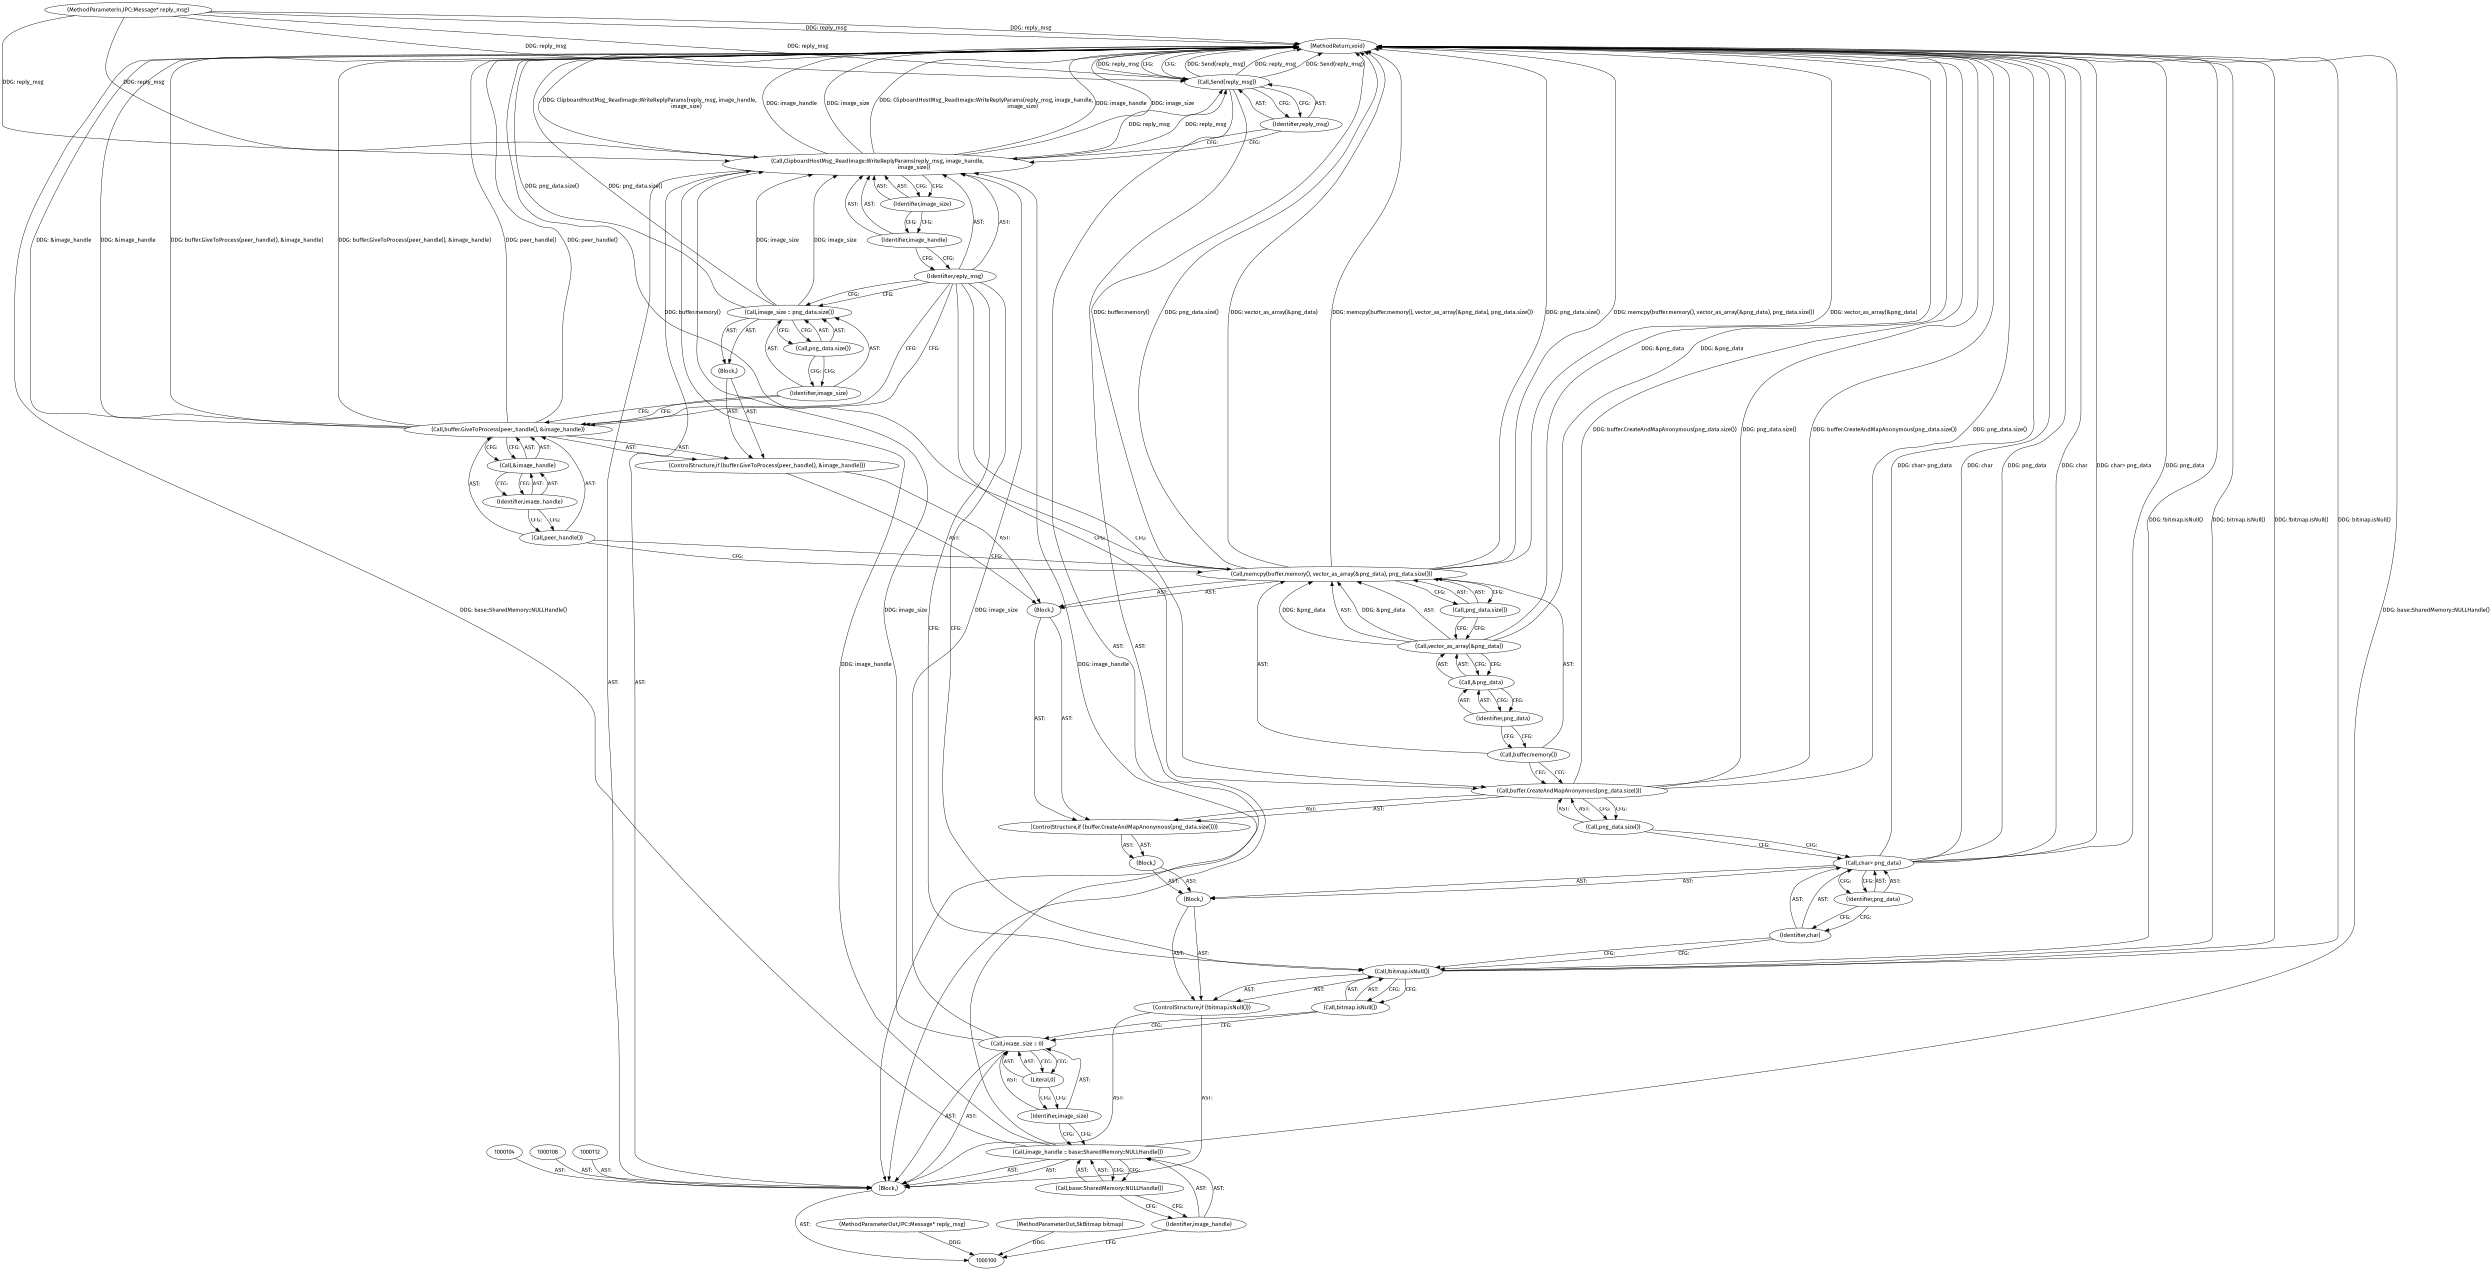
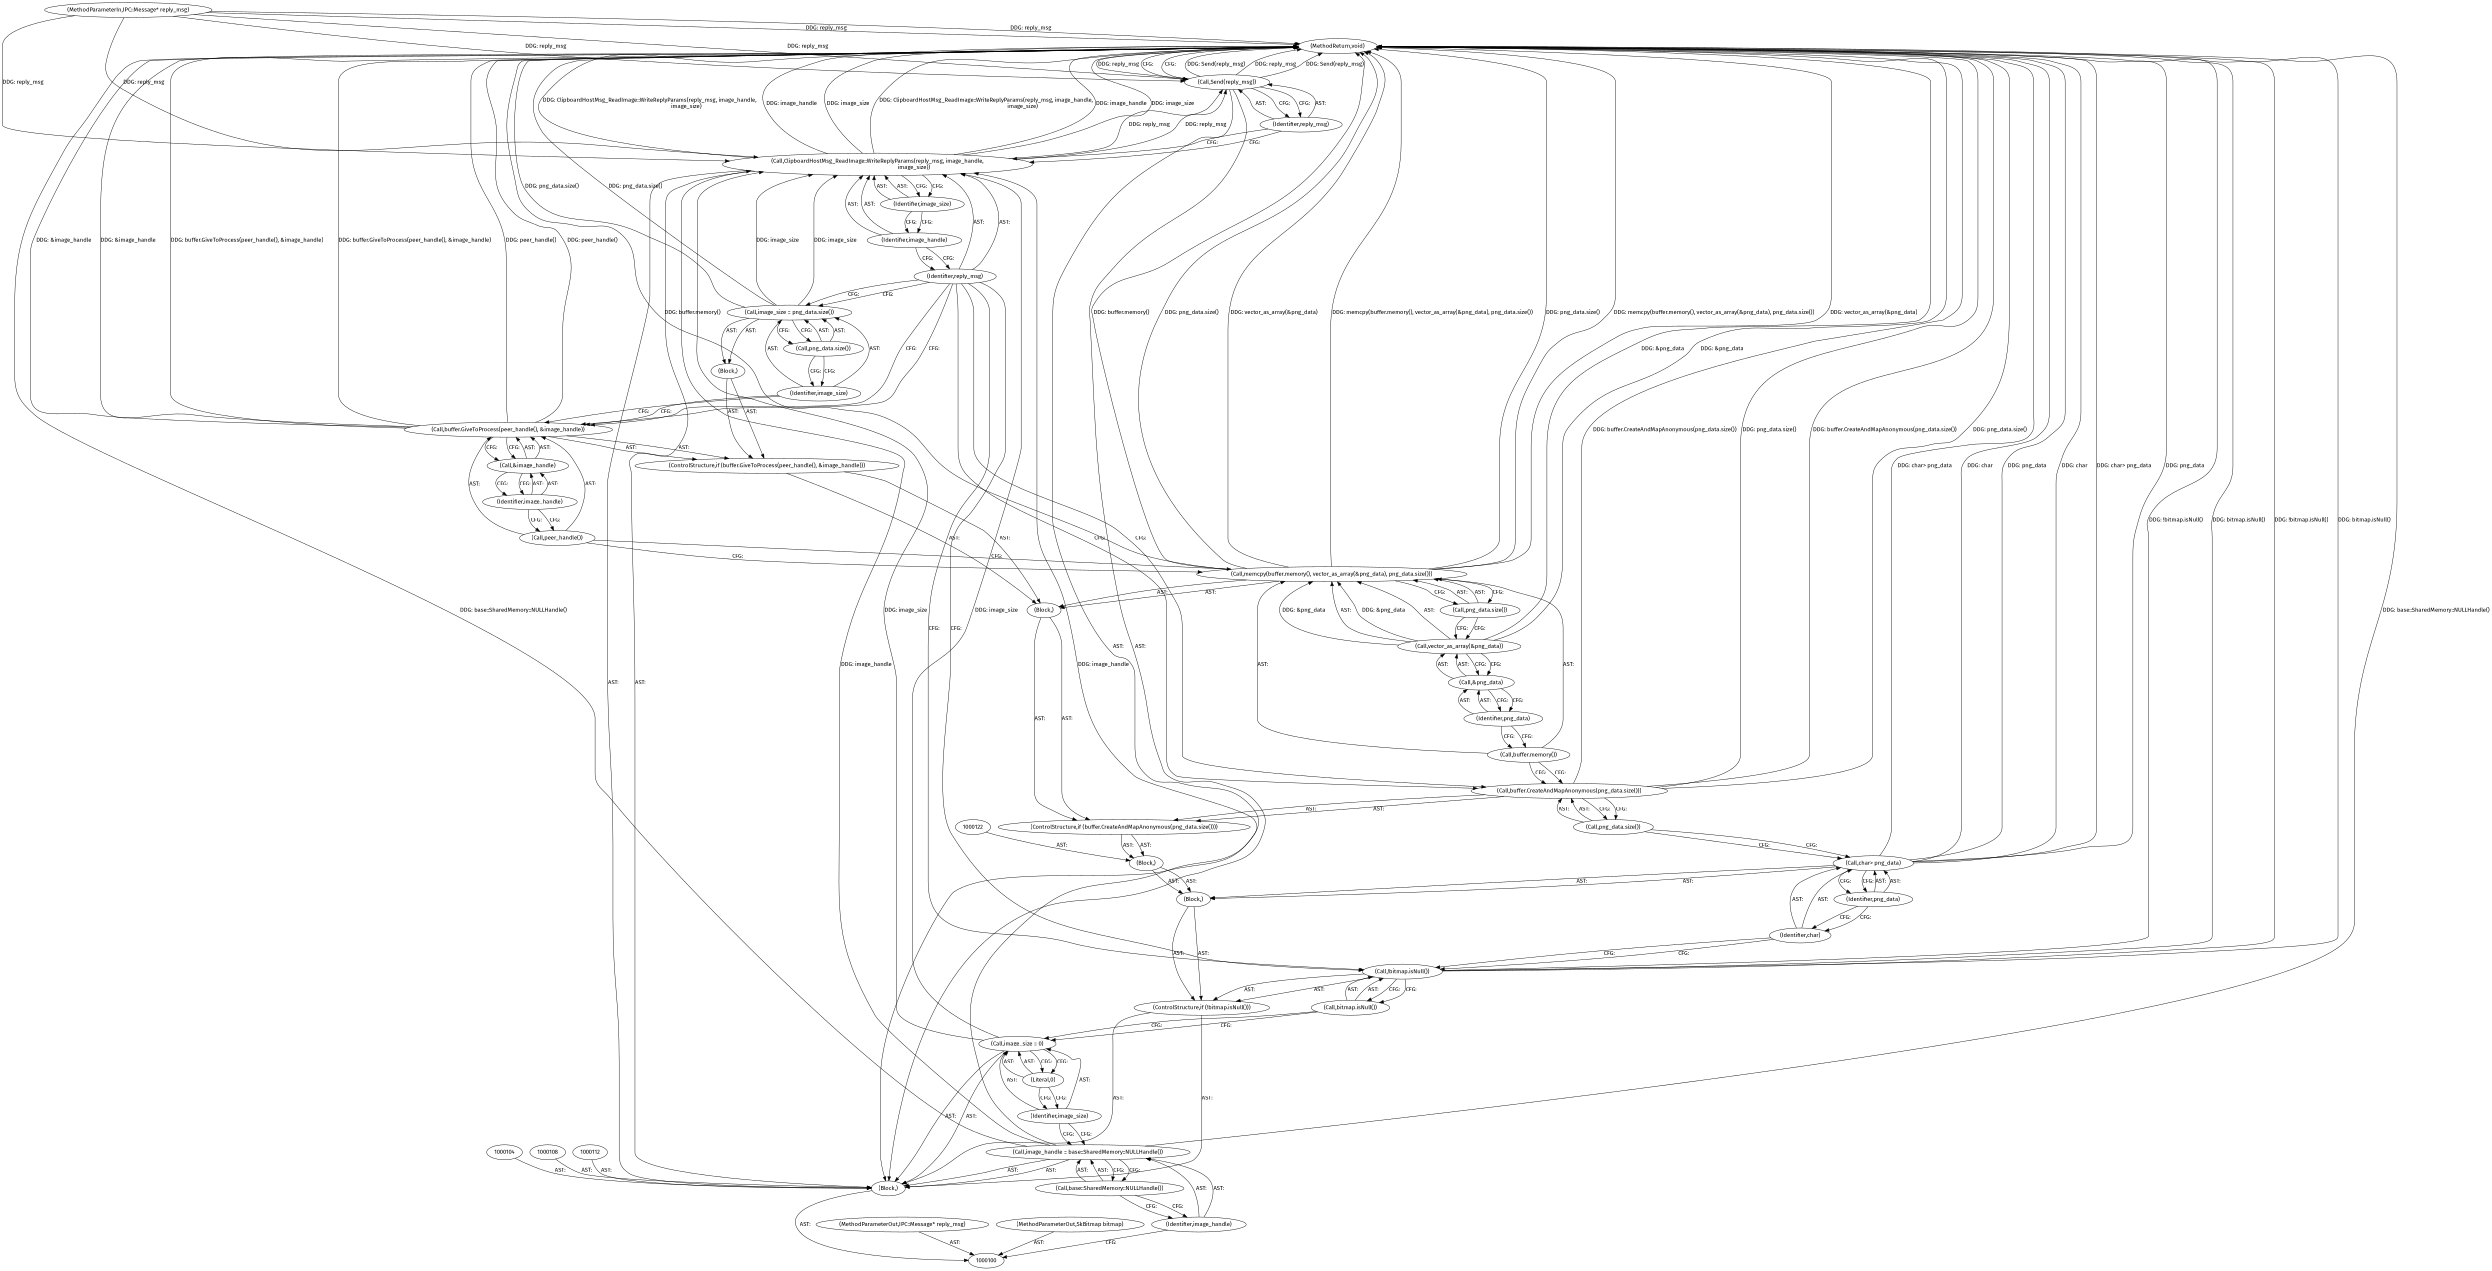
none -> (973, 827)
(956, 1243) -> (956, 1243)
(1040, 1243) -> (1040, 1243)
